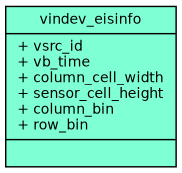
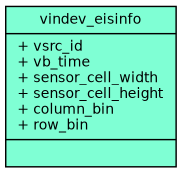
(91, 78) -> (88, 78)
